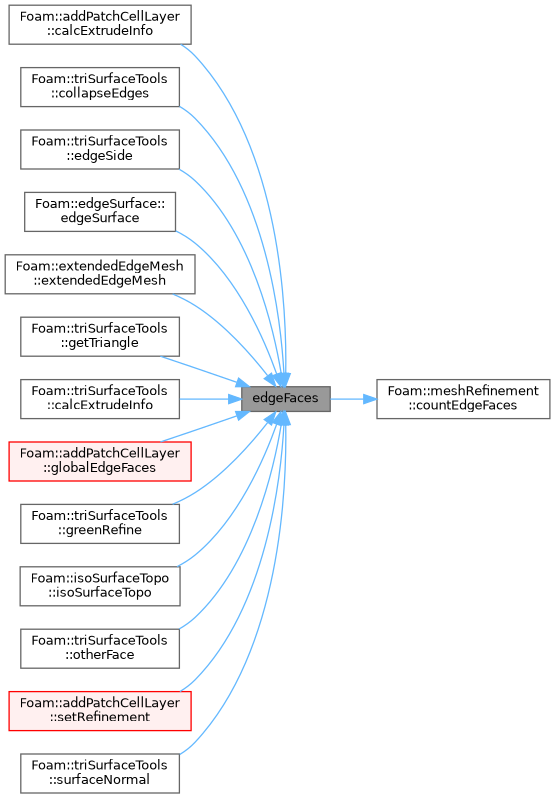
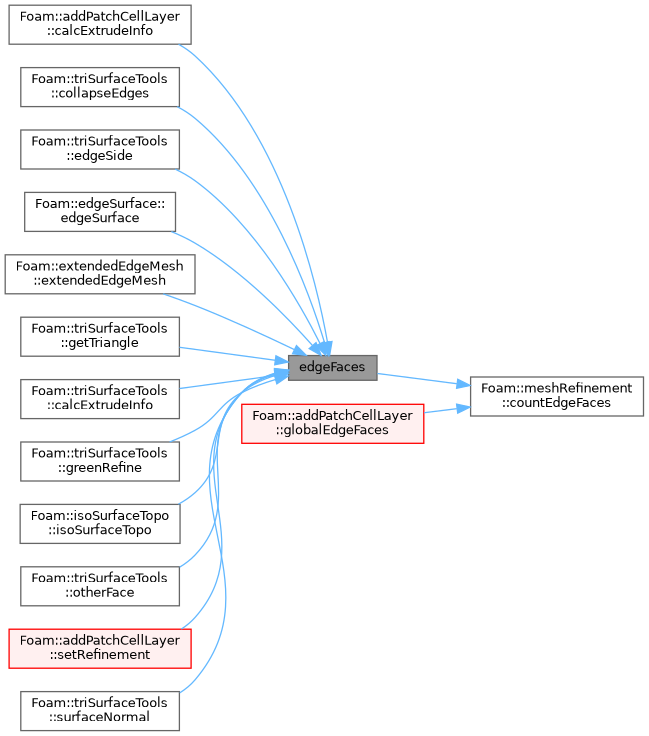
(199, 429) -> (440, 411)
